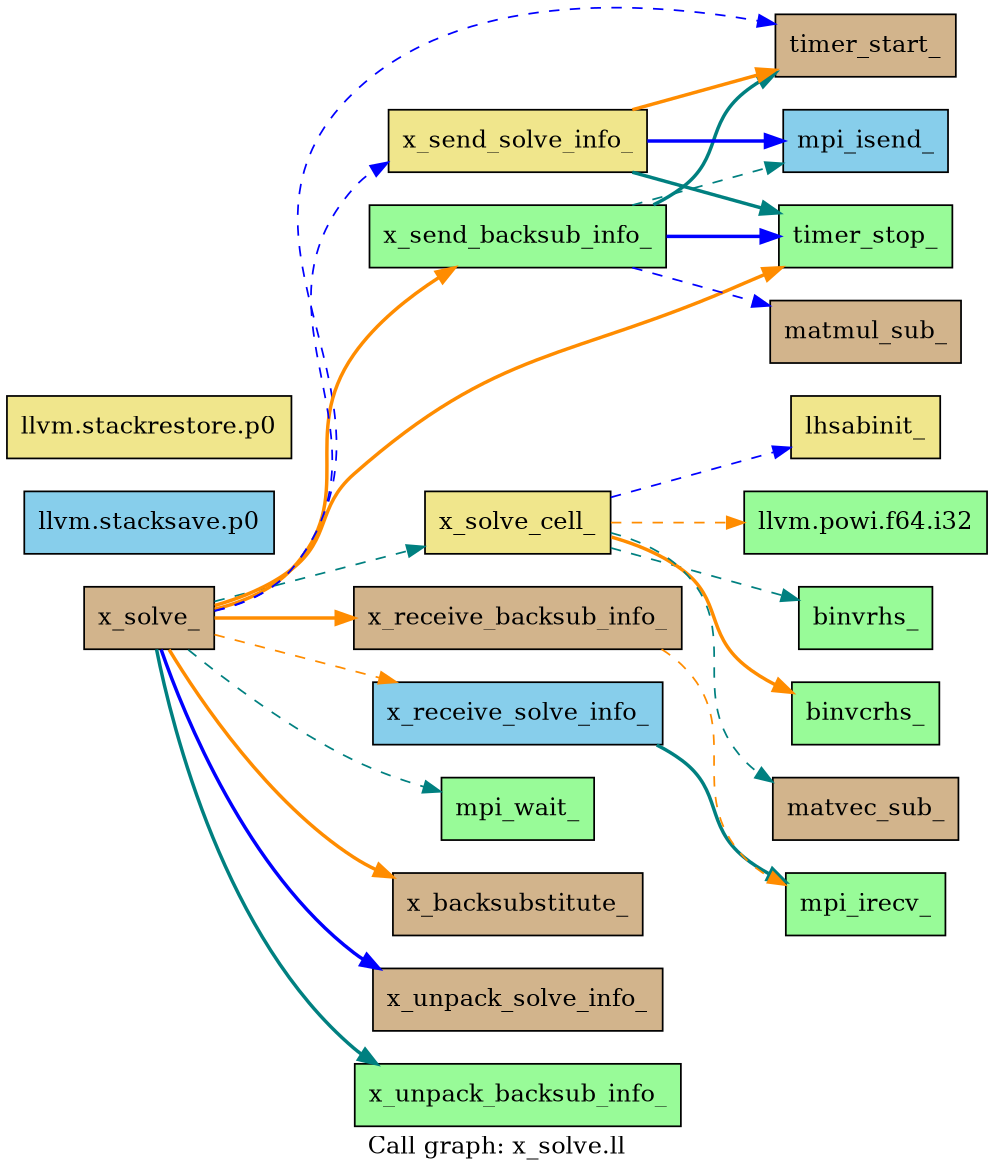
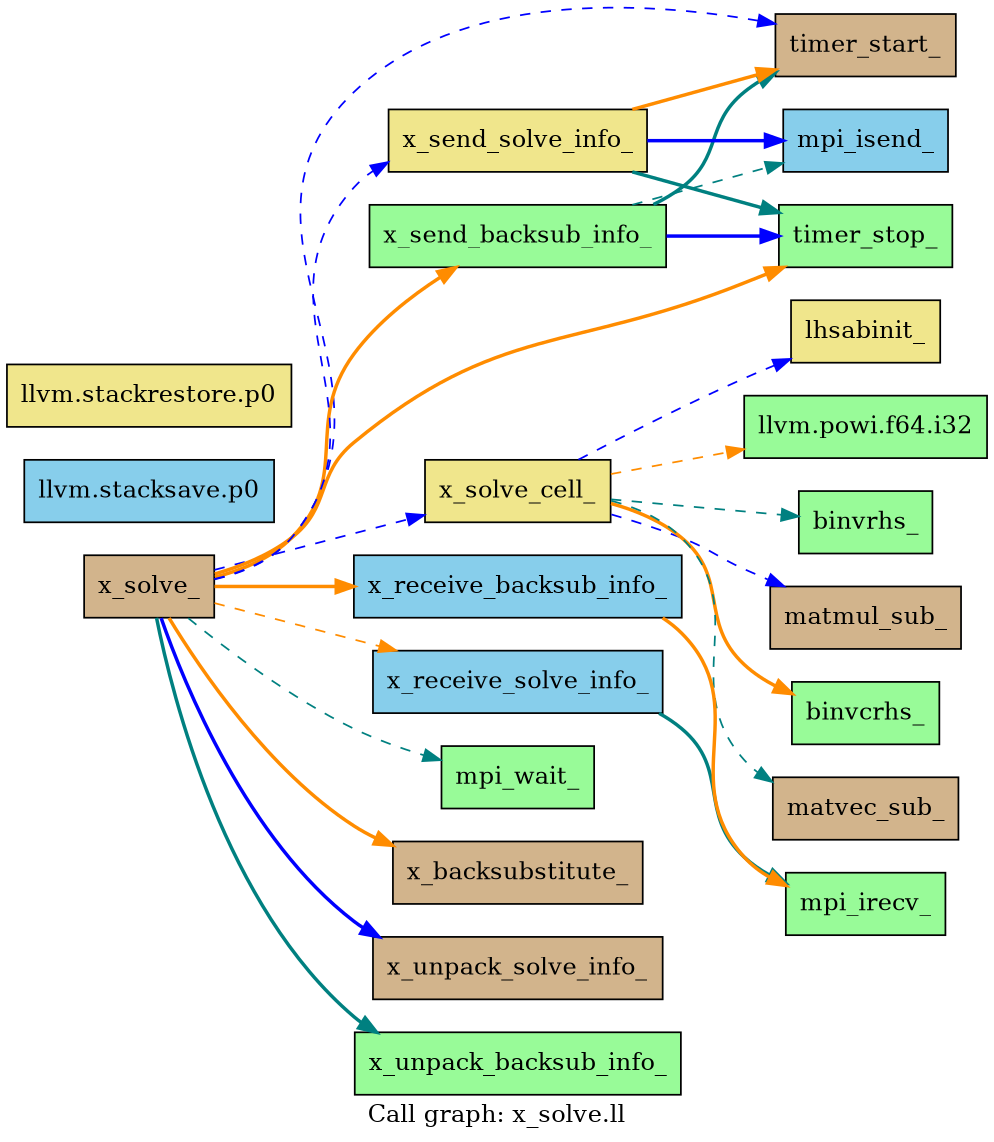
(693, 284) -> (707, 549)
(311, 576) -> (311, 545)
(518, 618) -> (518, 586)
(714, 764) -> (714, 749)
